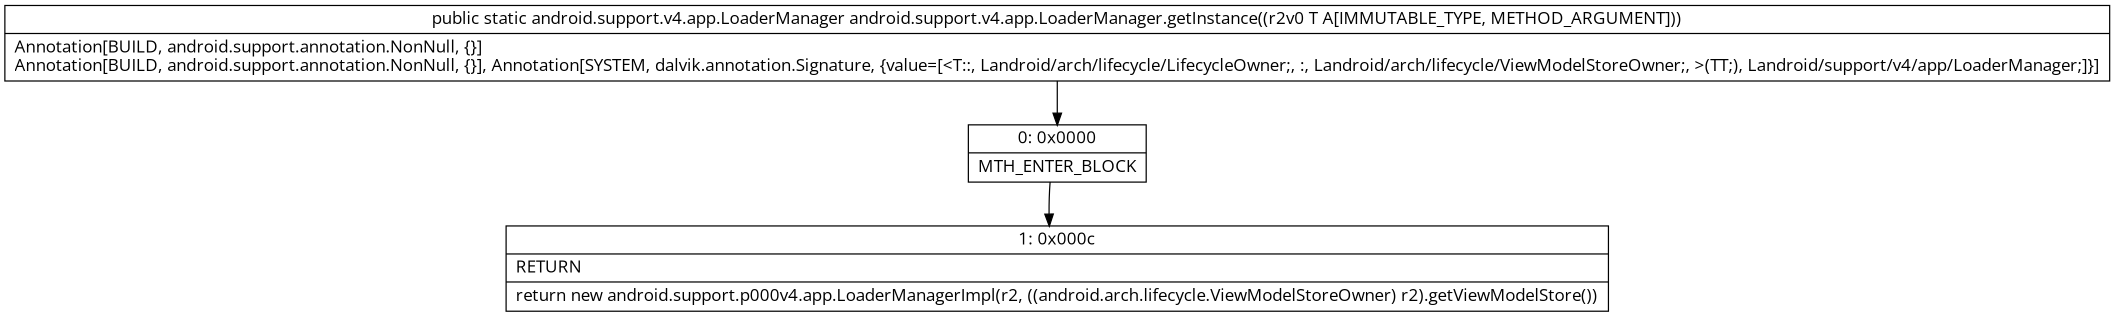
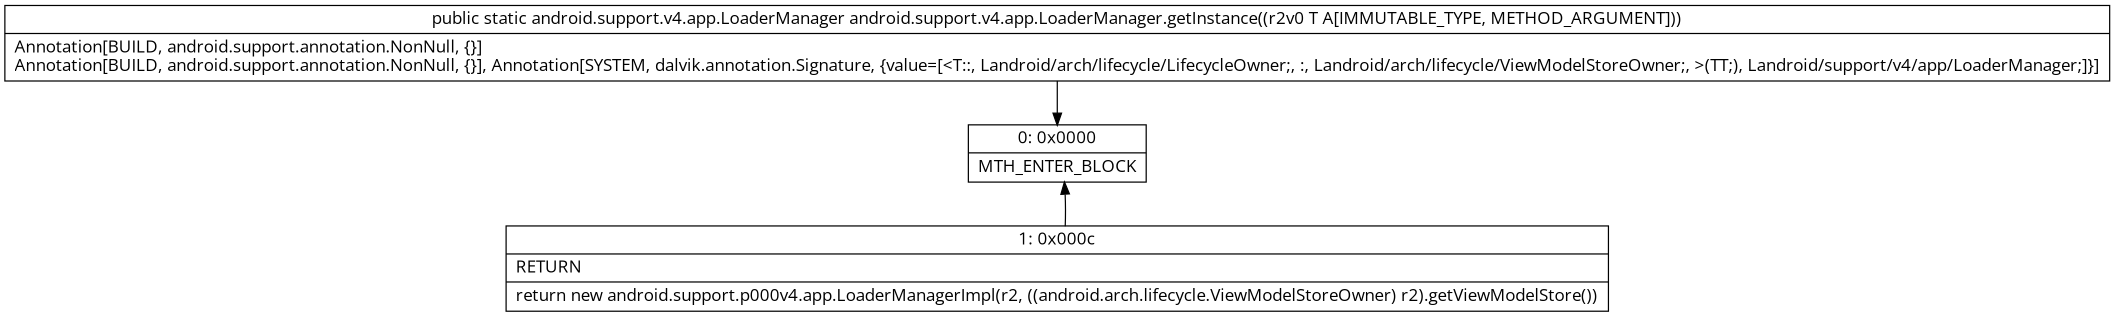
(1049, 198) -> (1065, 210)
